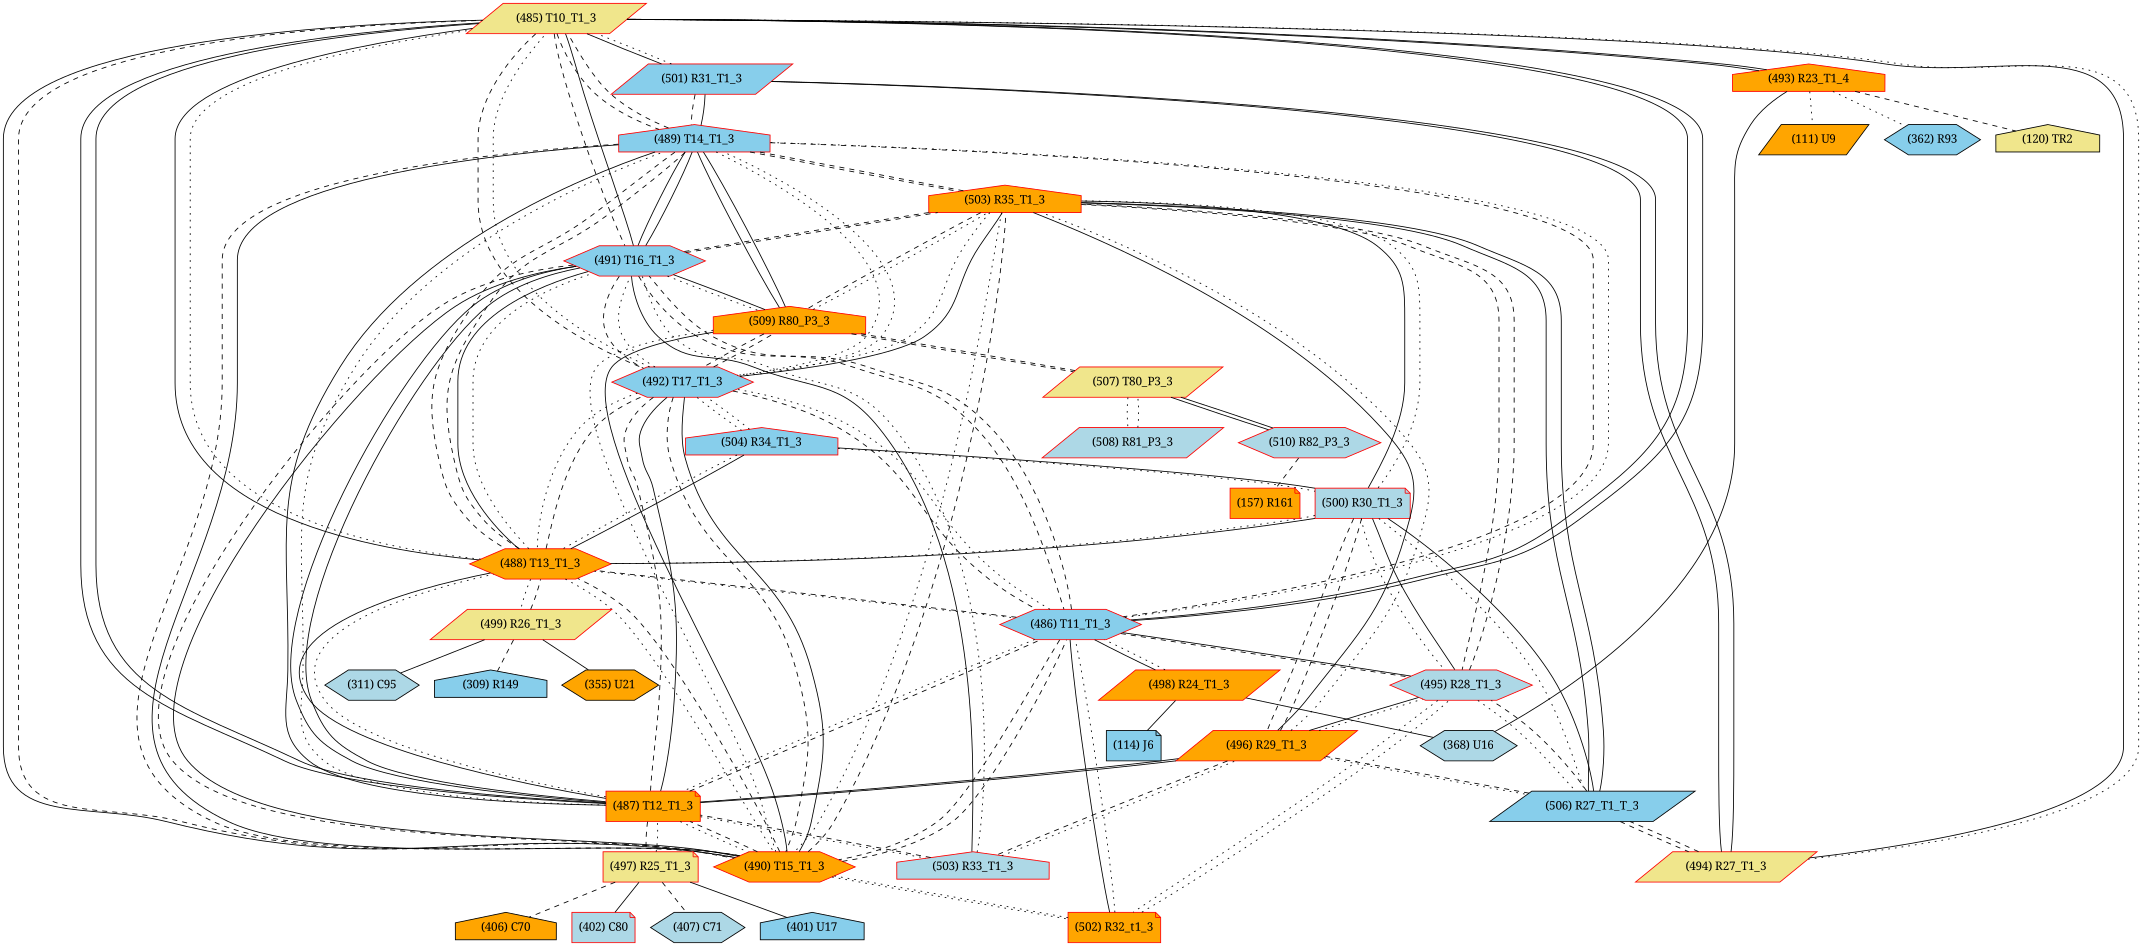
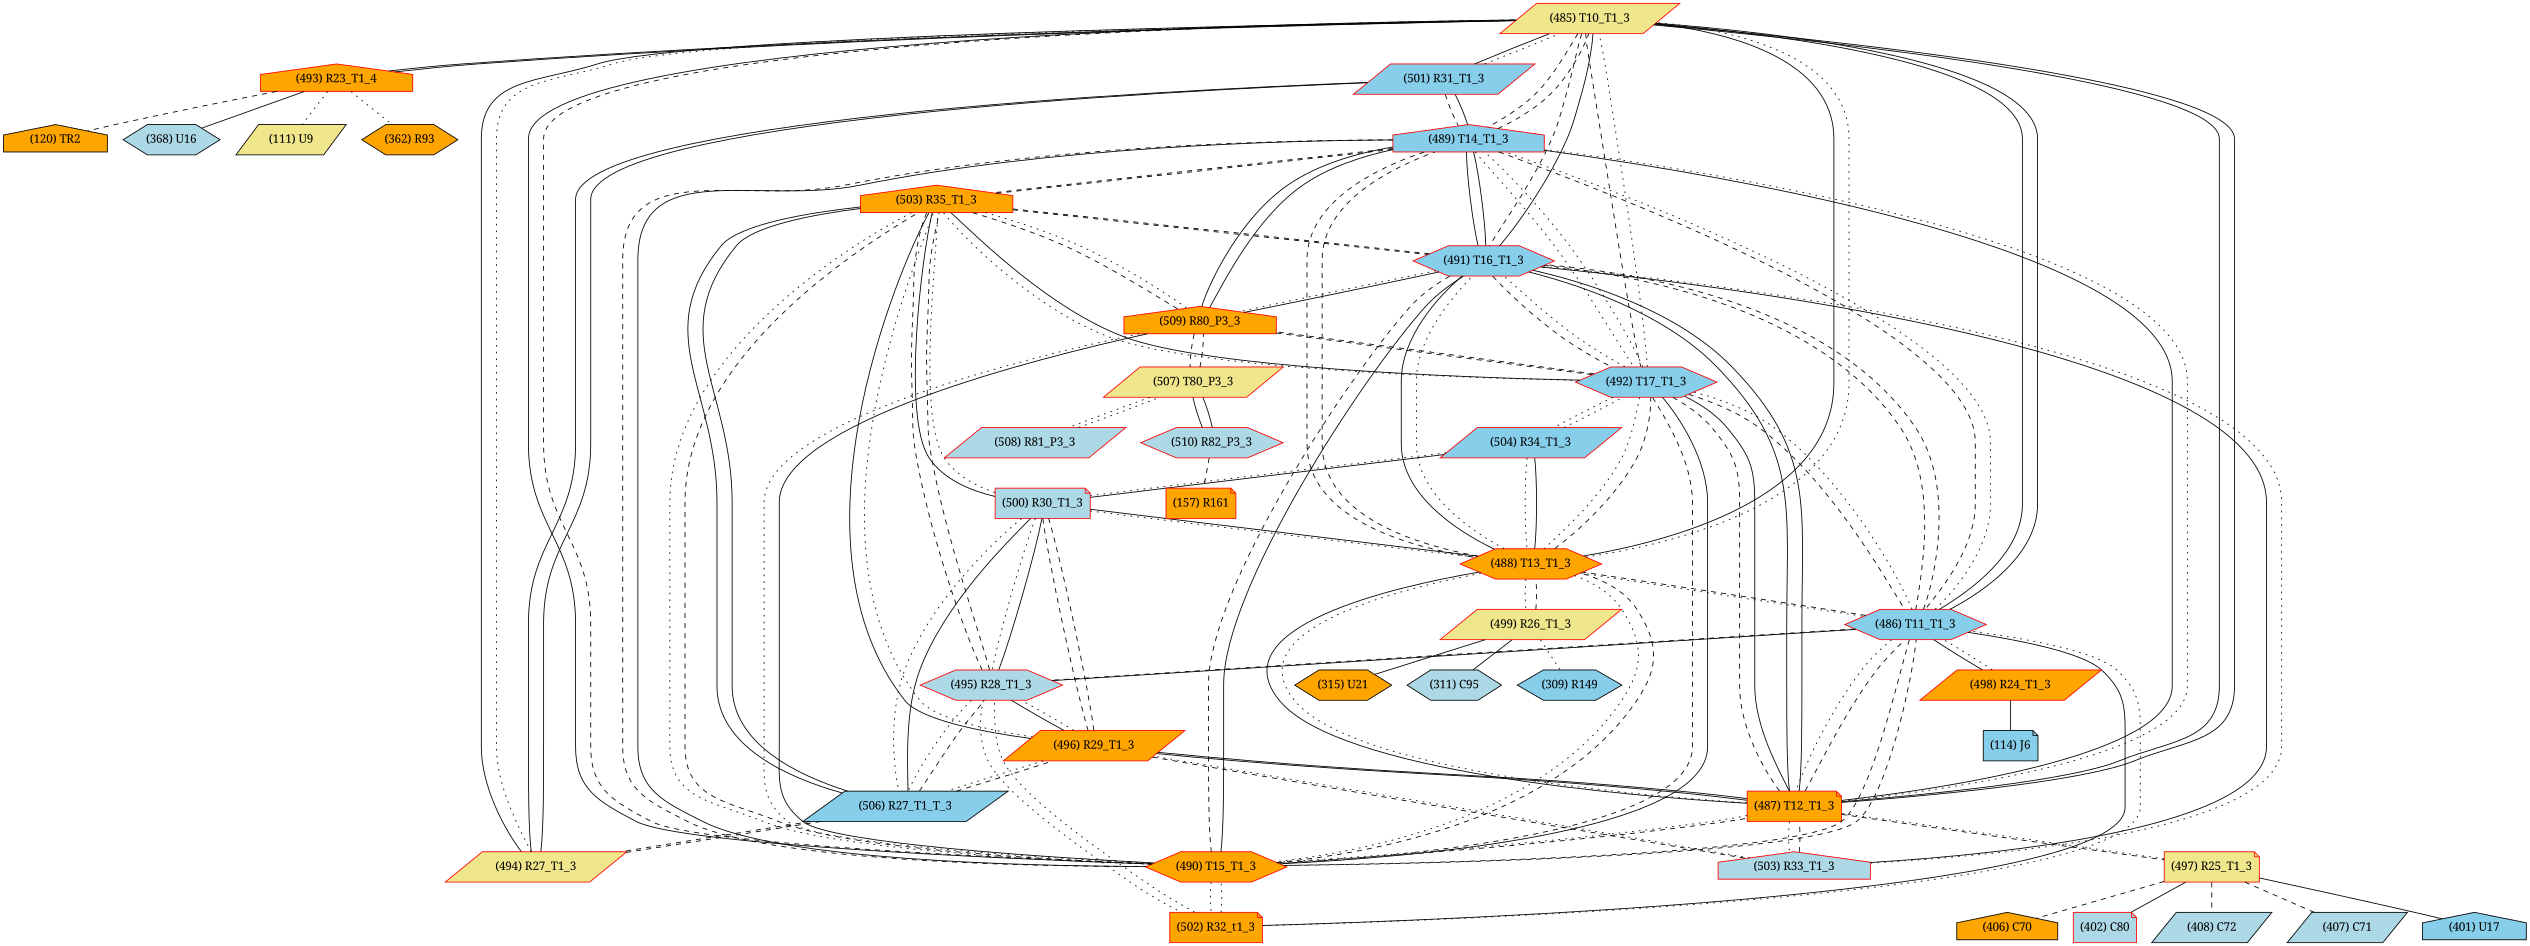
(1814, 140) -> (291, 140)
(1932, 140) -> (410, 140)
(2048, 140) -> (55, 140)
(762, 443) -> (1531, 443)
(505, 656) -> (1550, 655)
(491, 685) -> (1570, 685)
(610, 685) -> (1343, 685)
(1335, 717) -> none
(698, 928) -> (2347, 928)
none -> (2212, 928)
